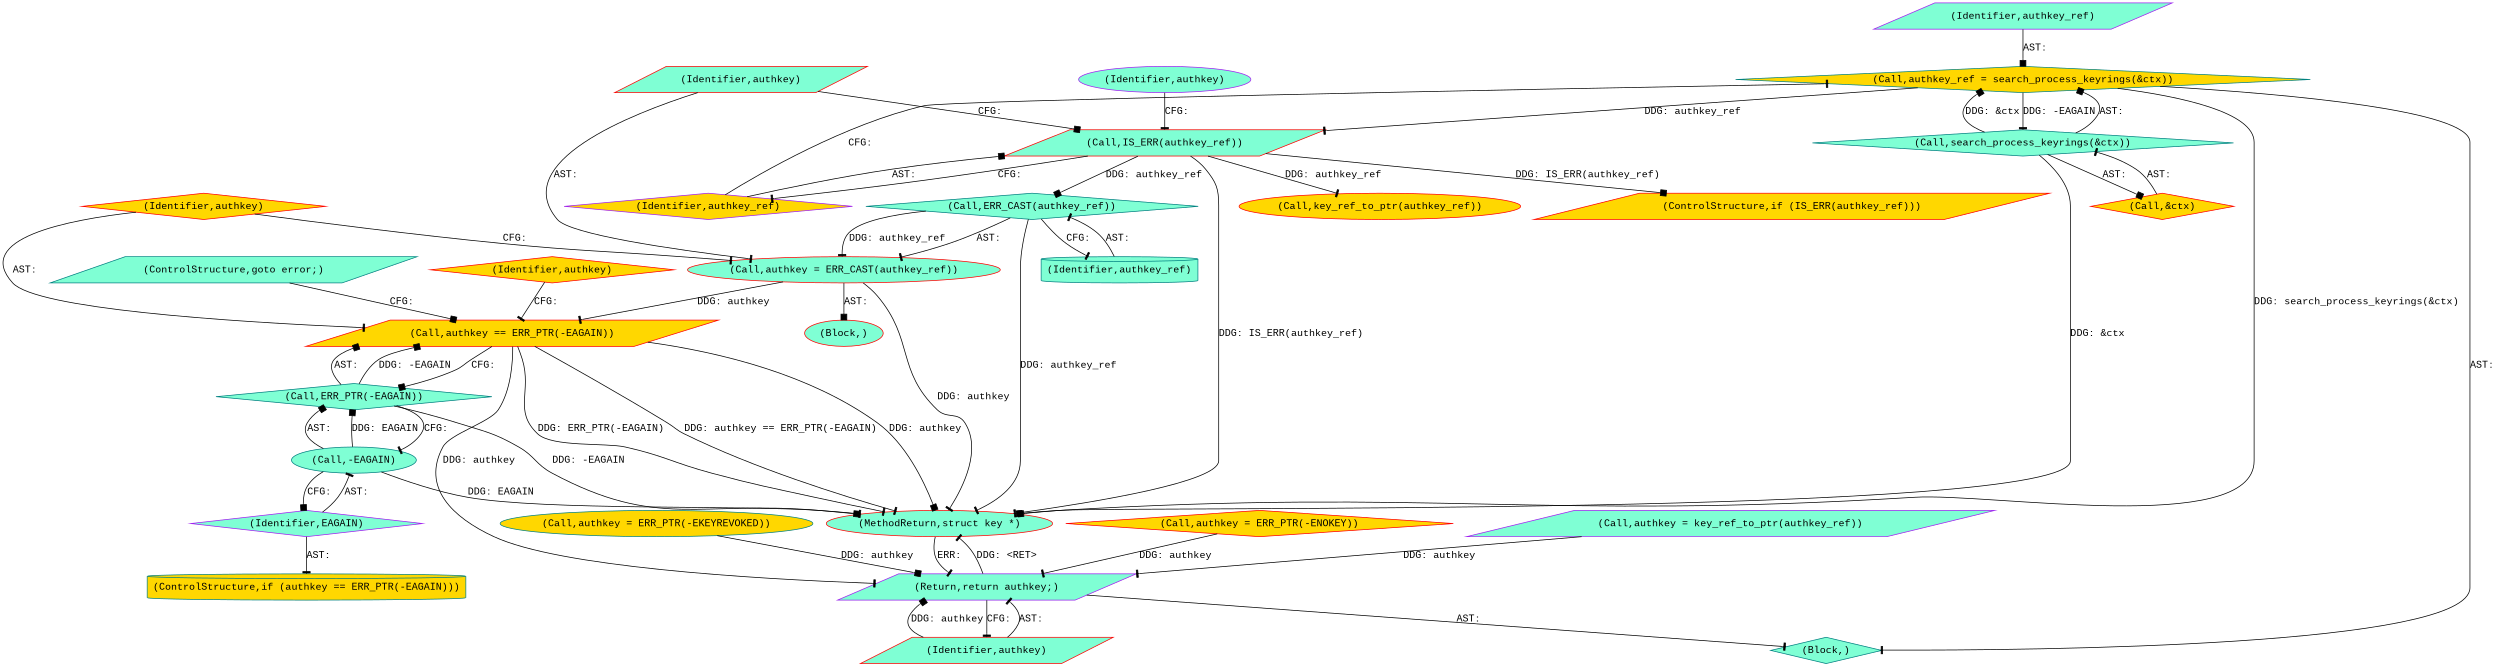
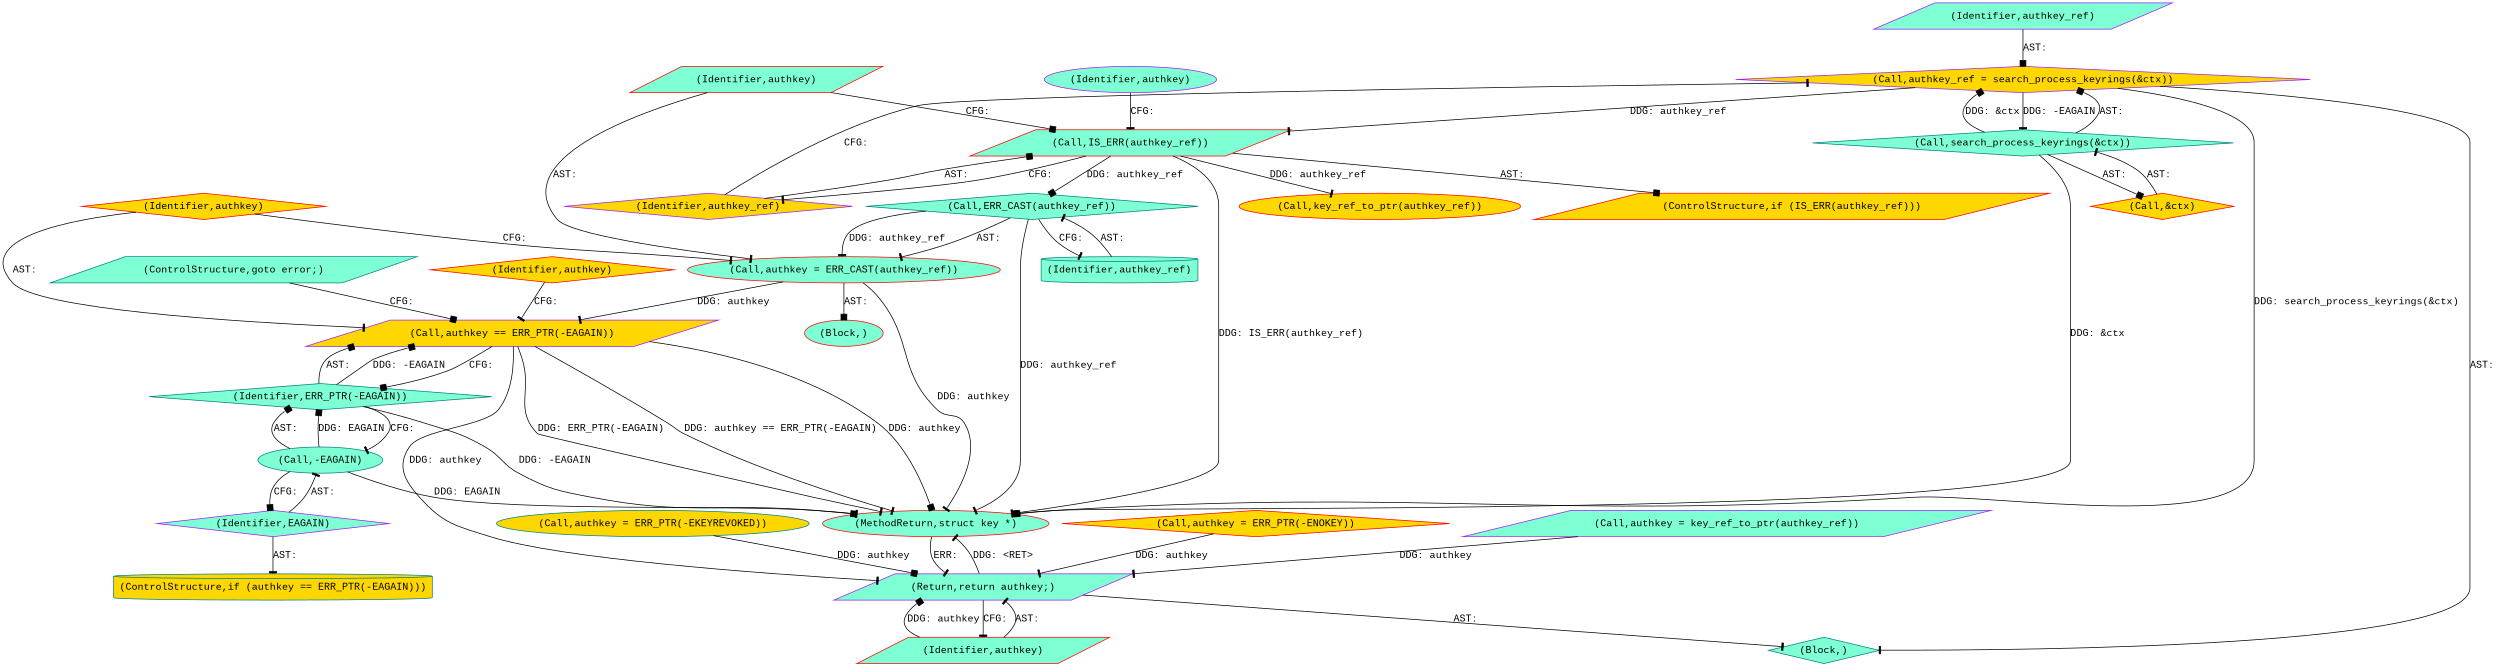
(2023, 79) -> (2023, 79)
(1588, 175) -> (1516, 175)
(512, 333) -> (512, 333)
(354, 397) -> (320, 397)
